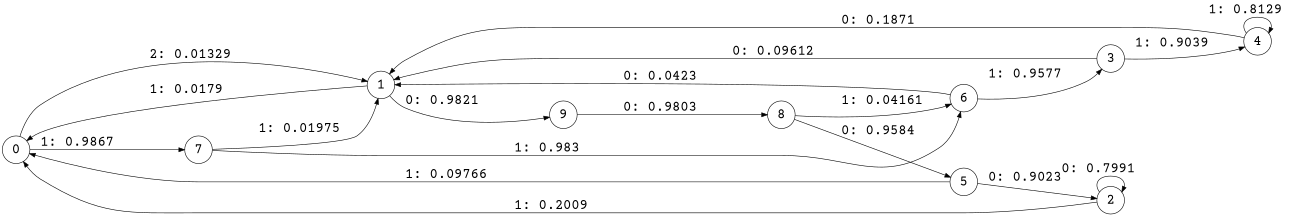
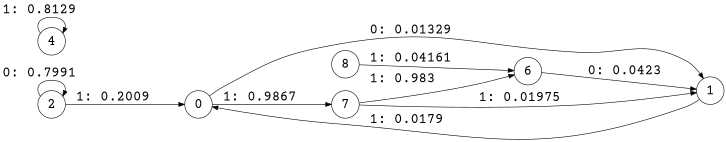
(814, 28) -> none
(199, 55) -> (419, 30)
(1111, 59) -> none
(563, 115) -> none
(964, 182) -> none
